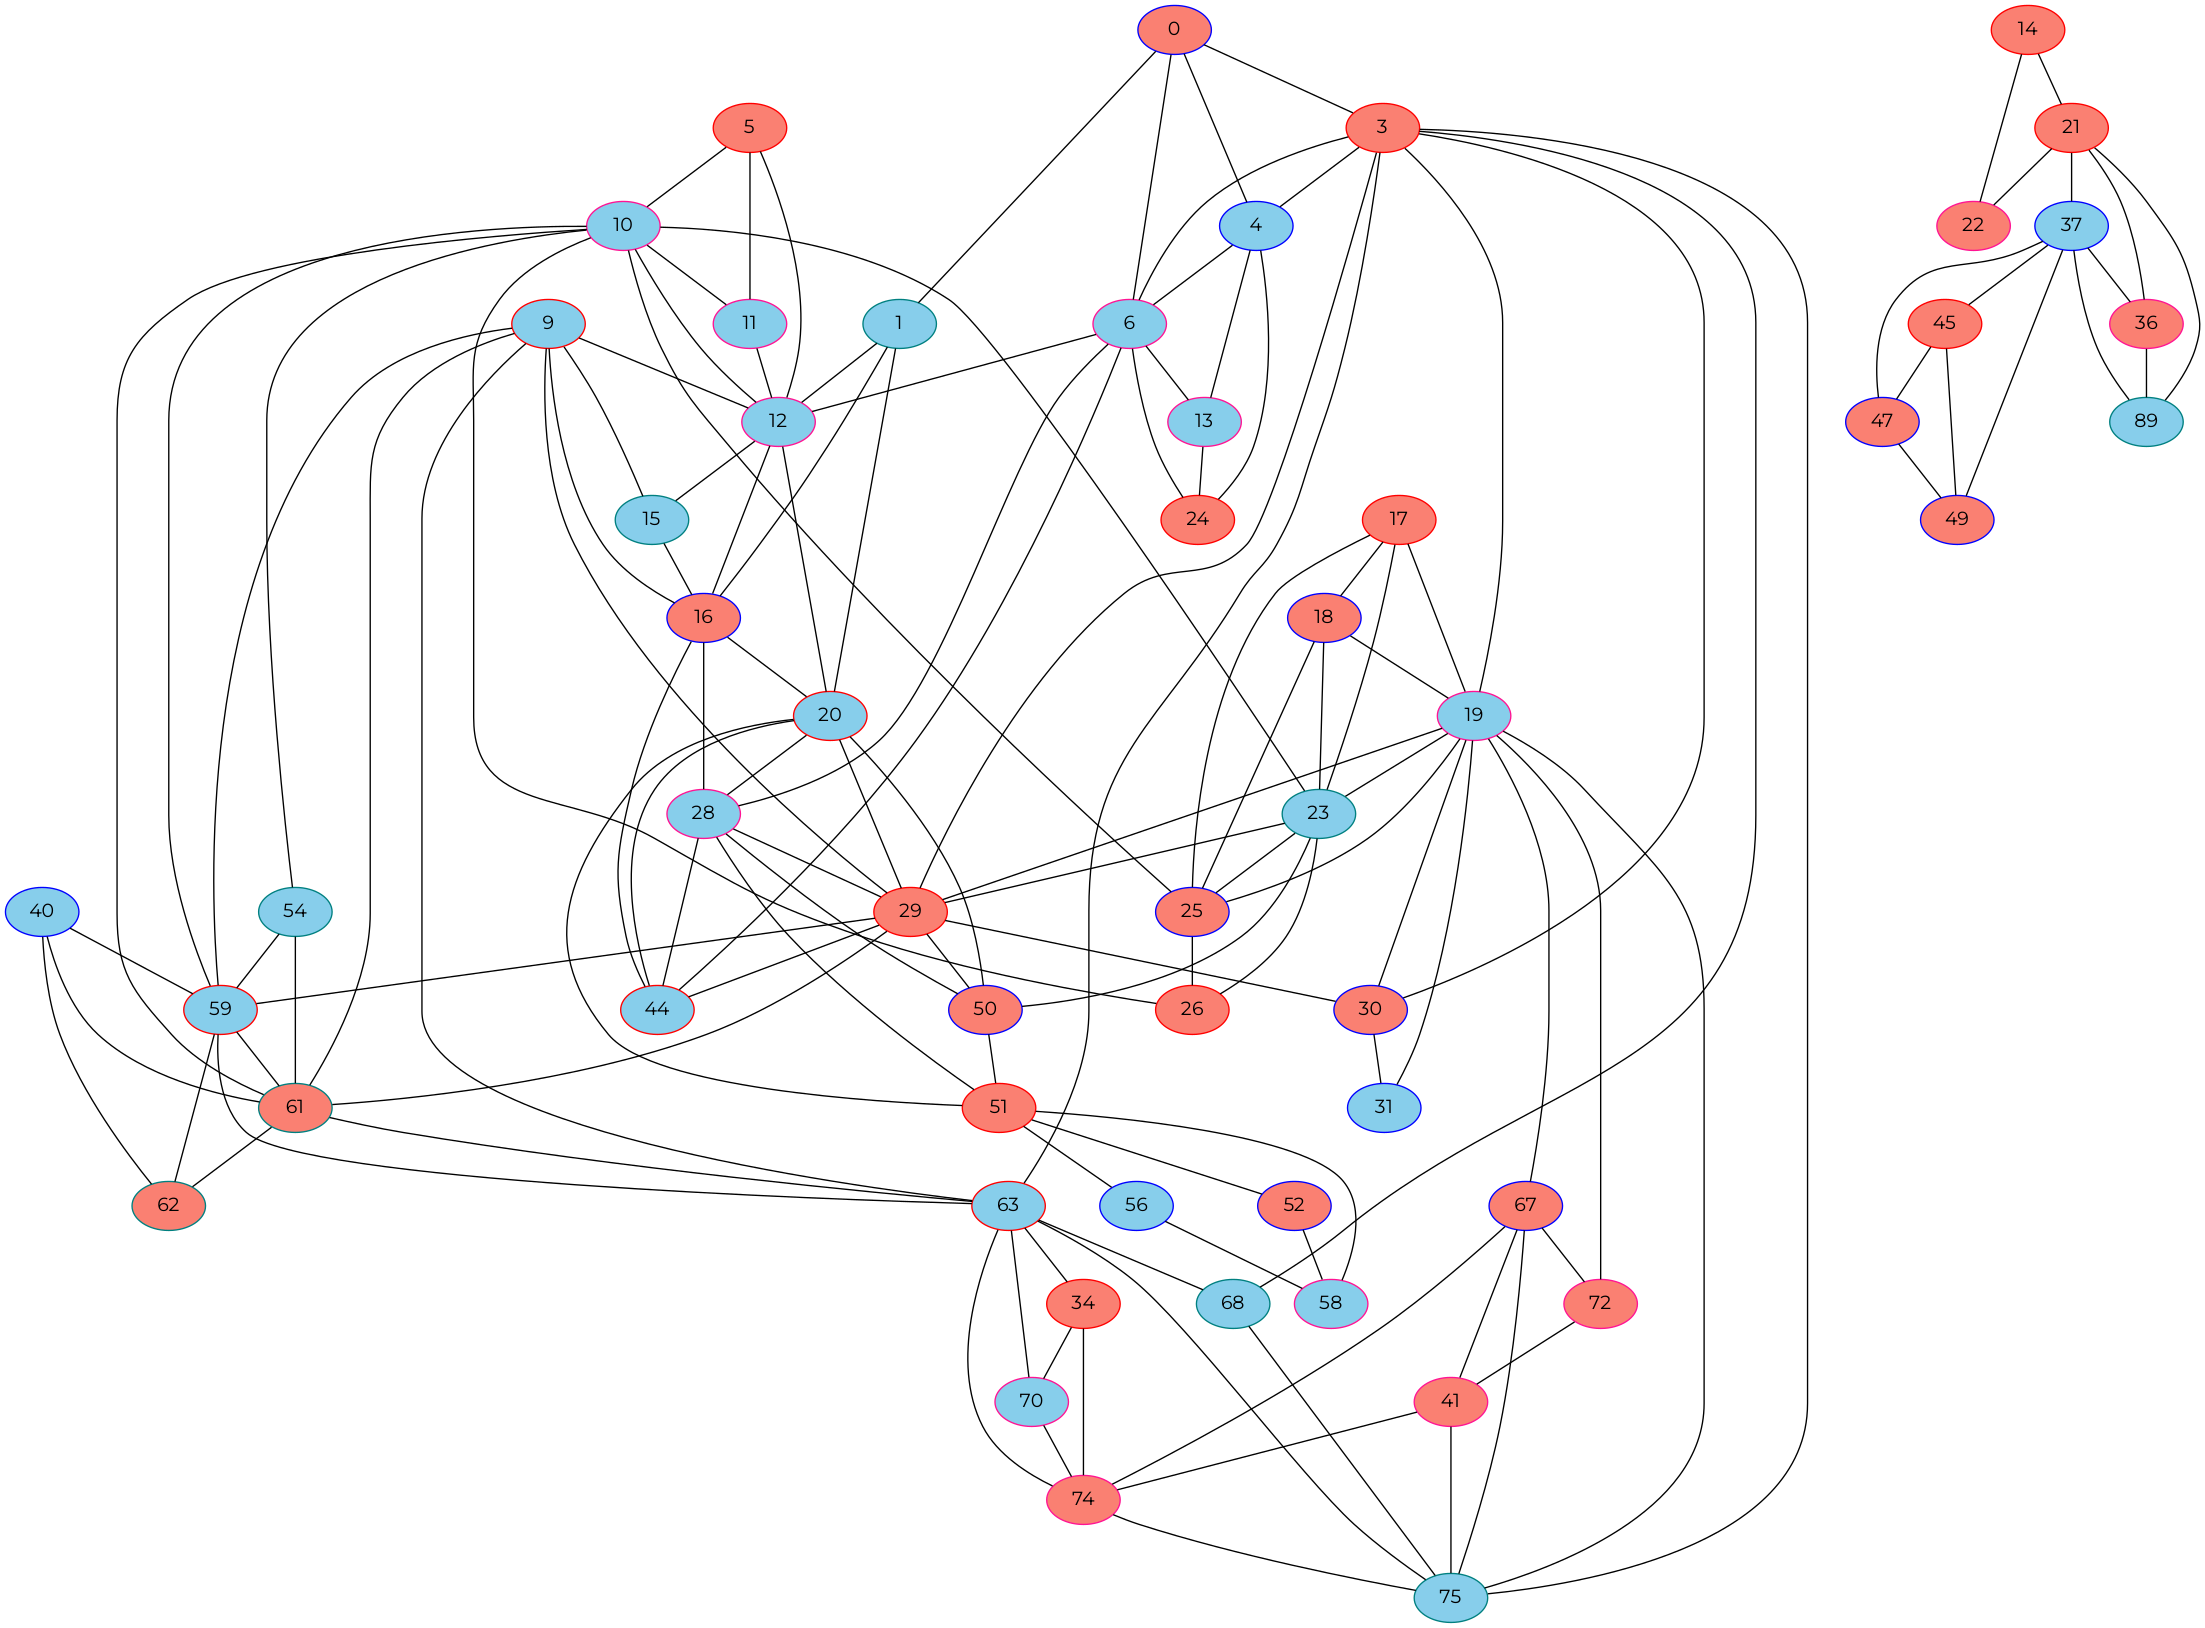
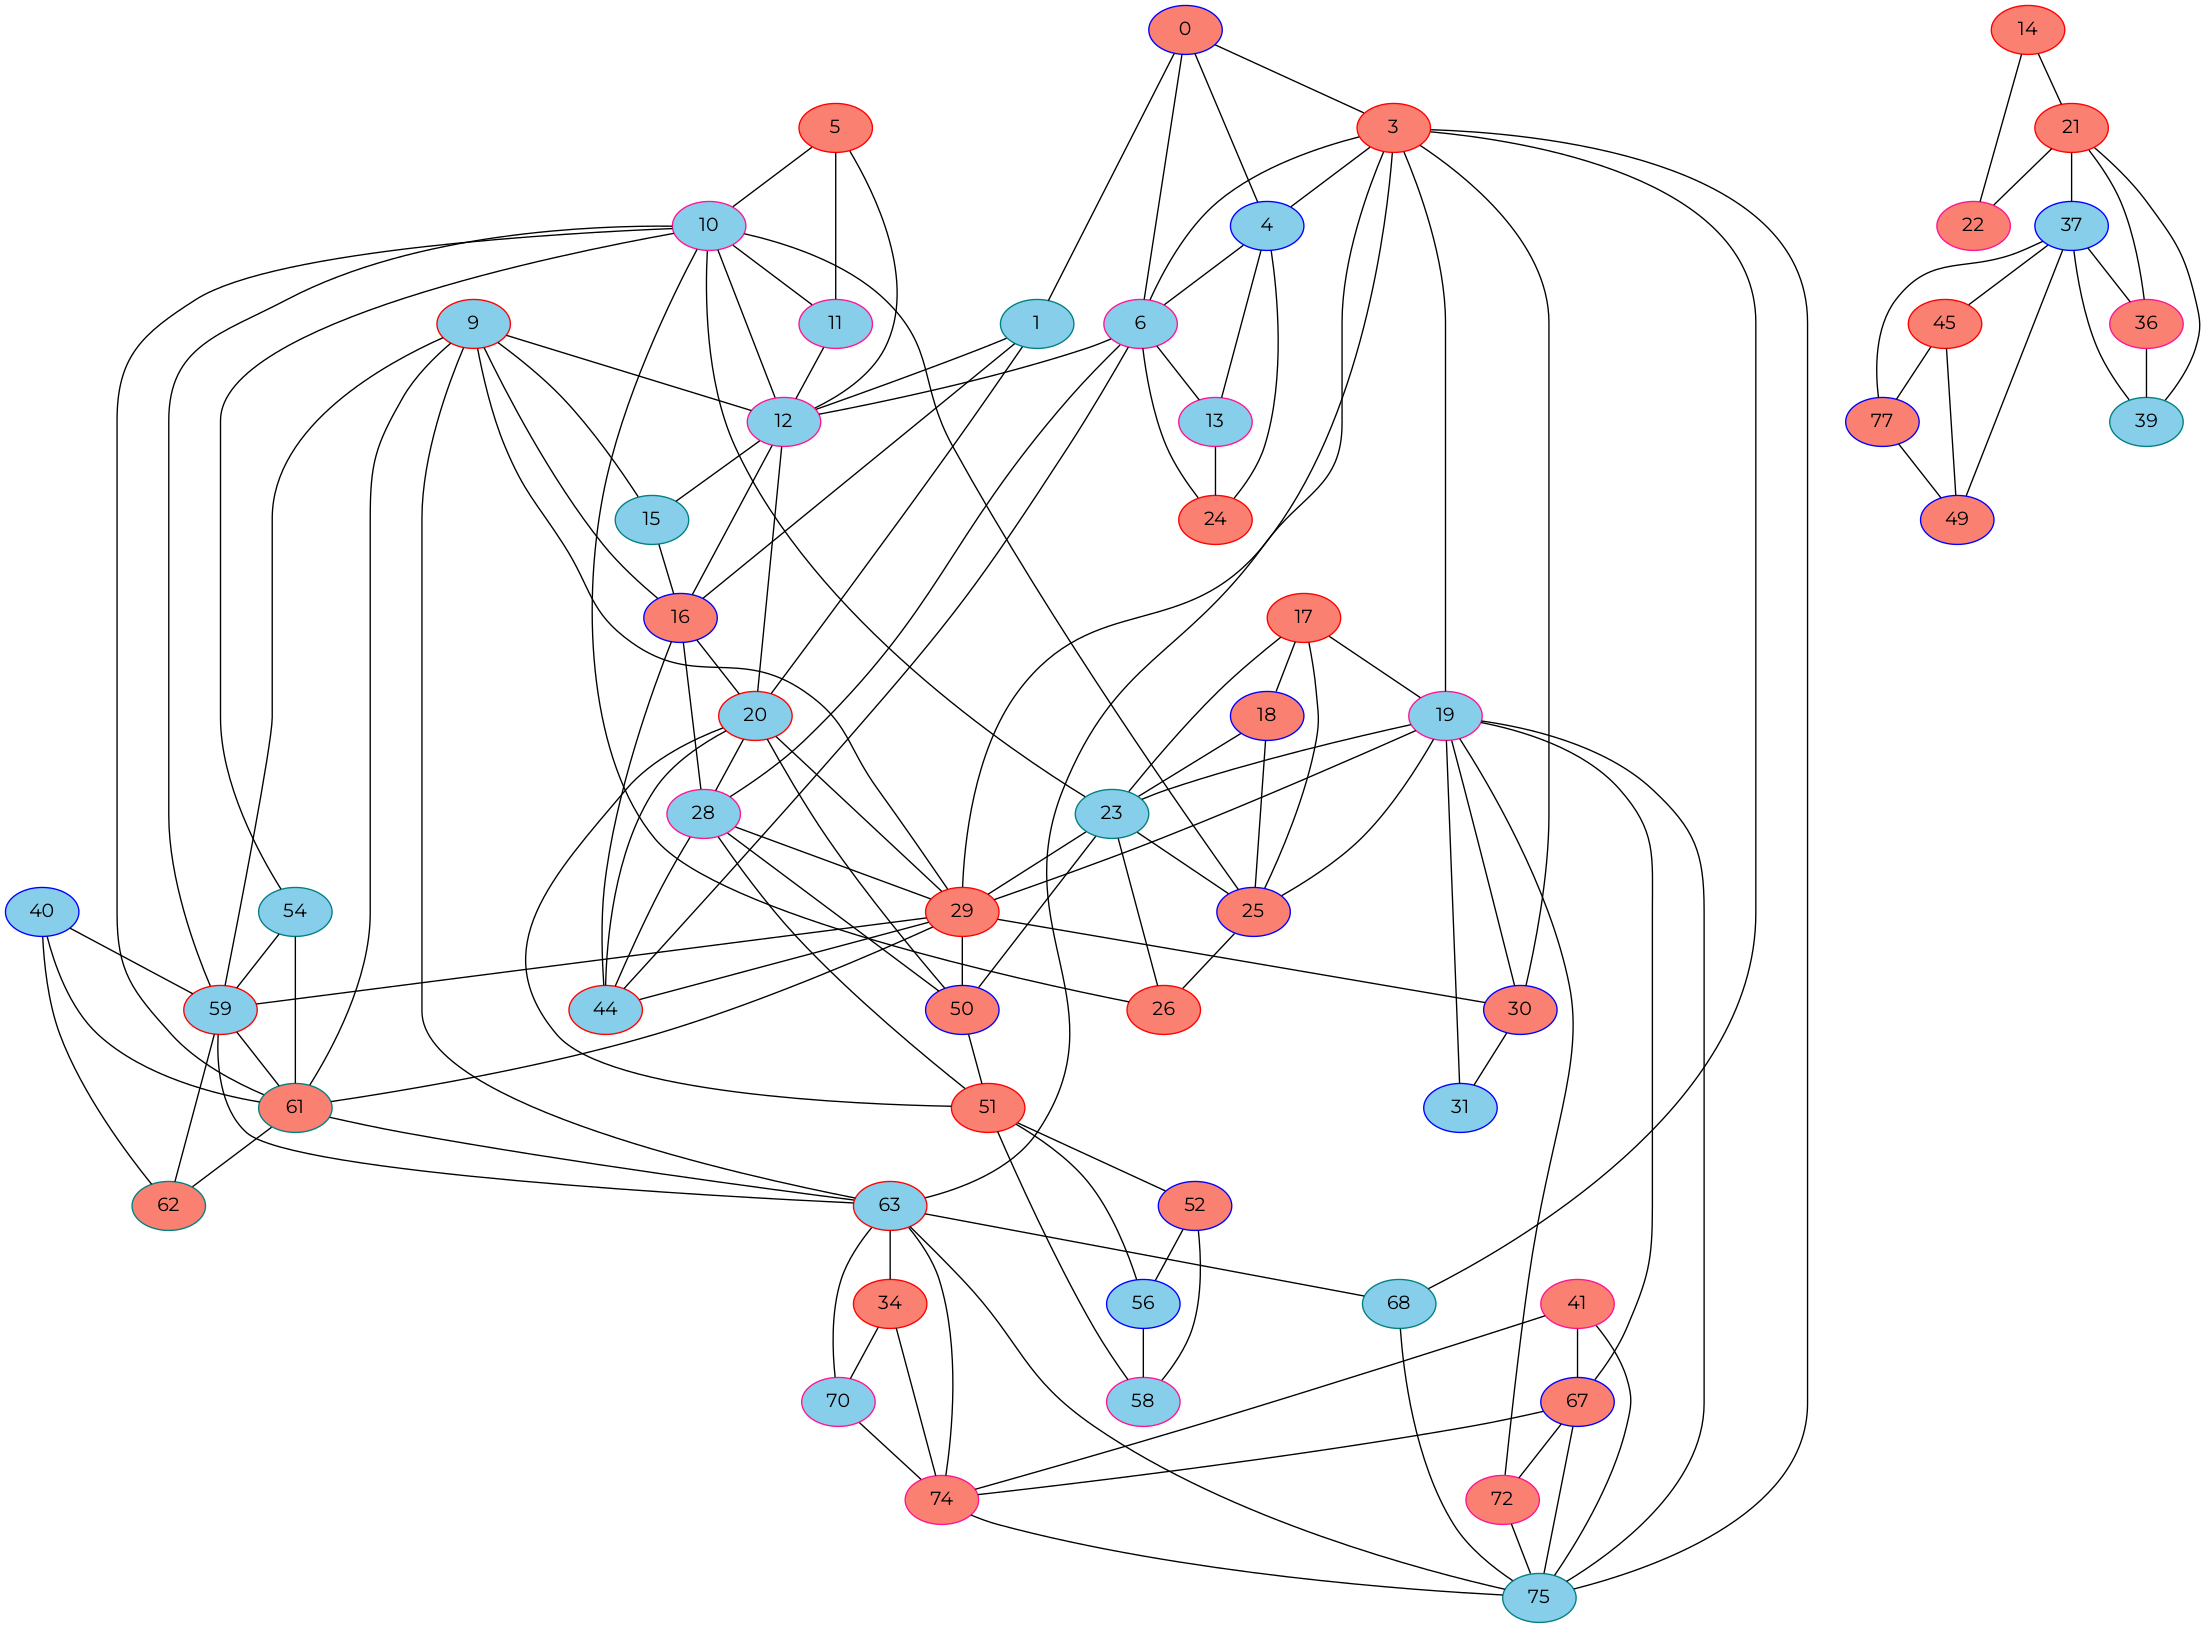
(1882, 422) -> (1882, 422)
(2146, 422) -> (2146, 422)
(1399, 667) -> none
none -> (1171, 1251)
(1526, 1353) -> (1521, 1549)
